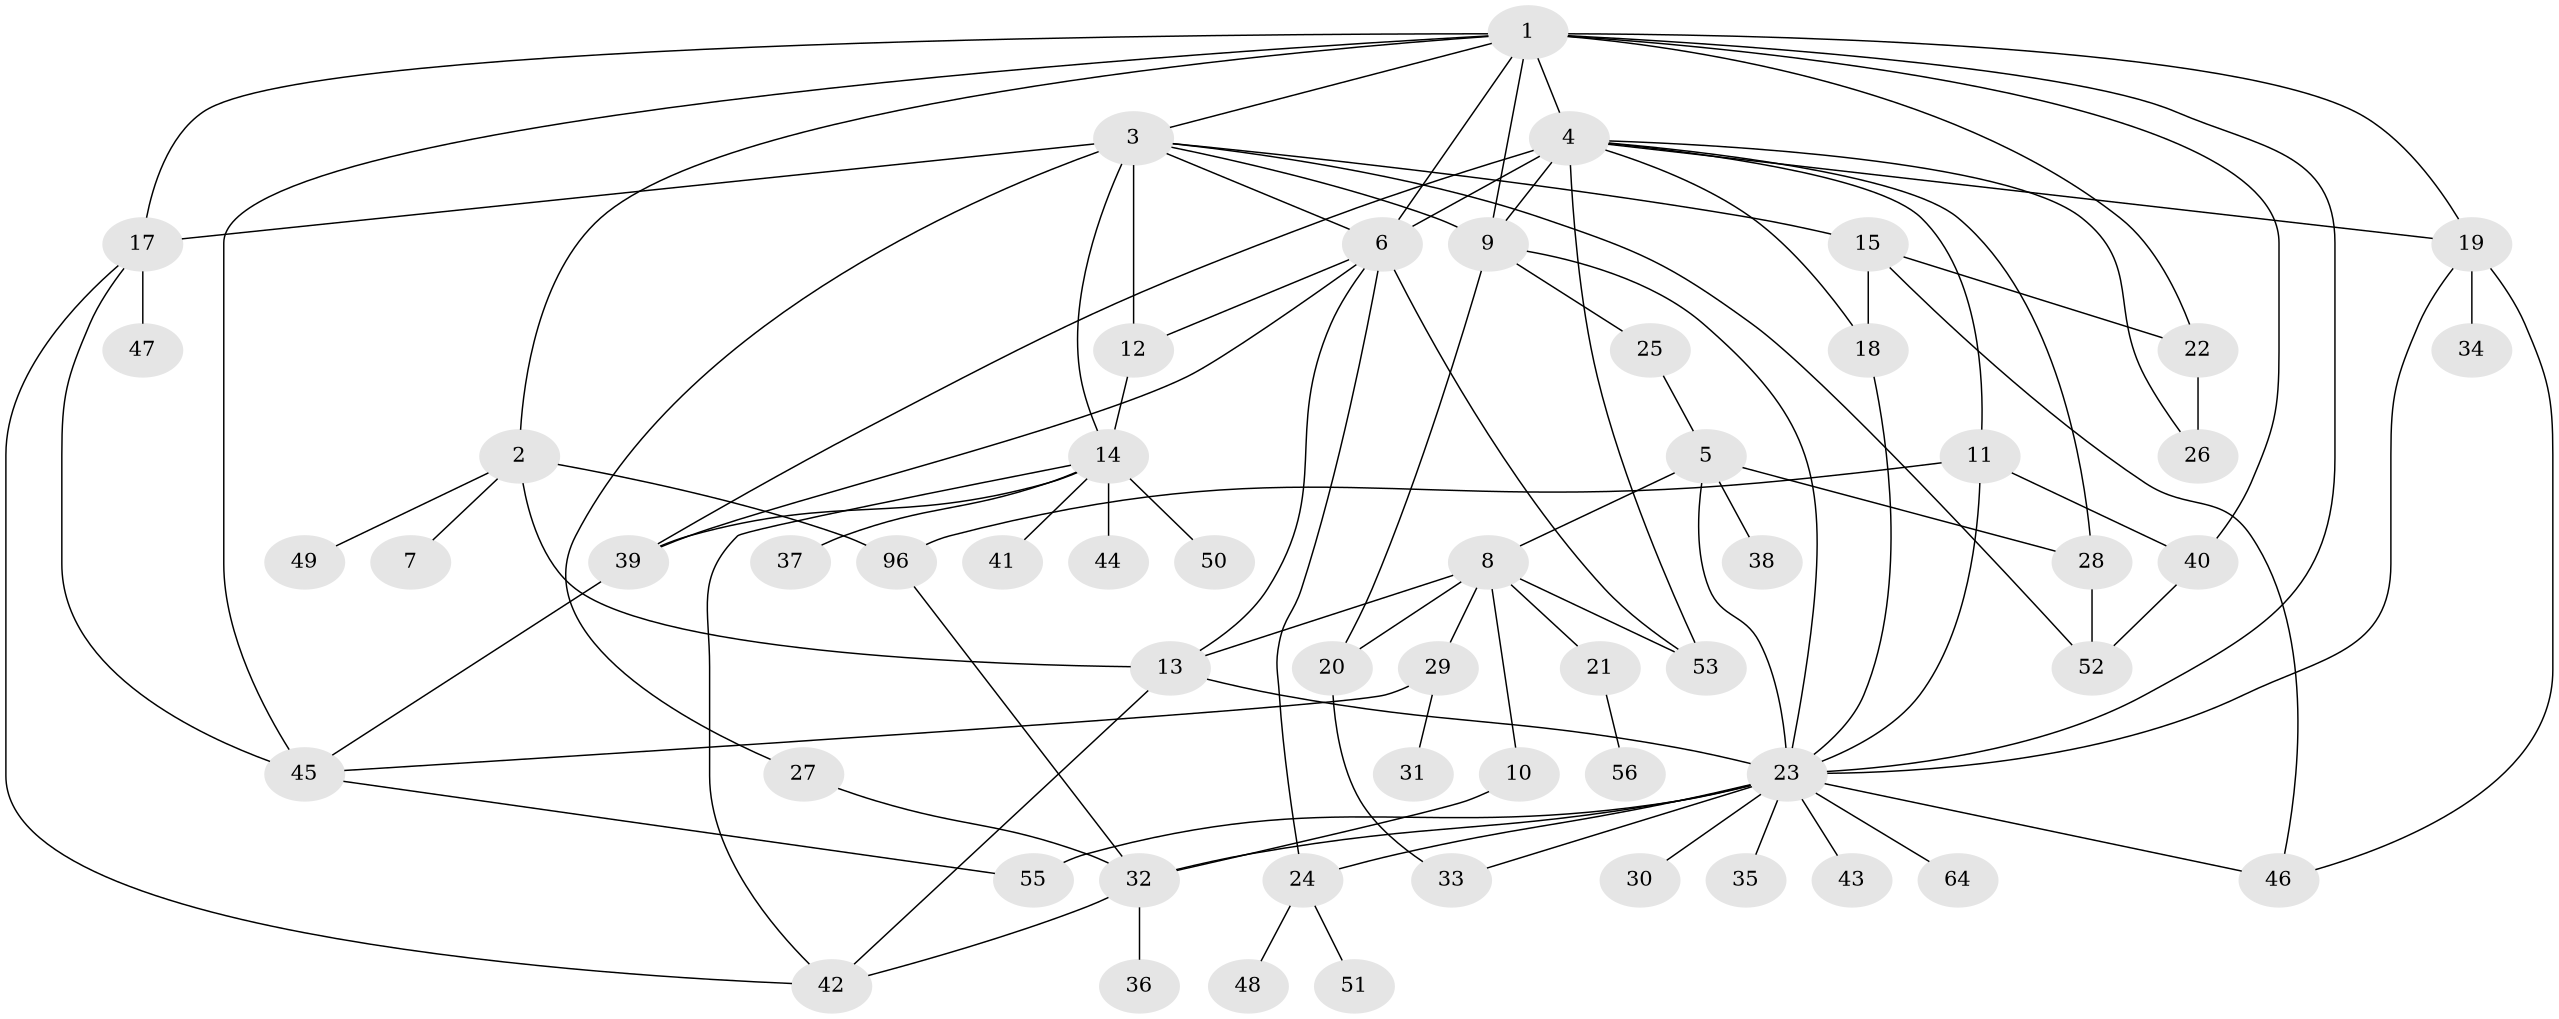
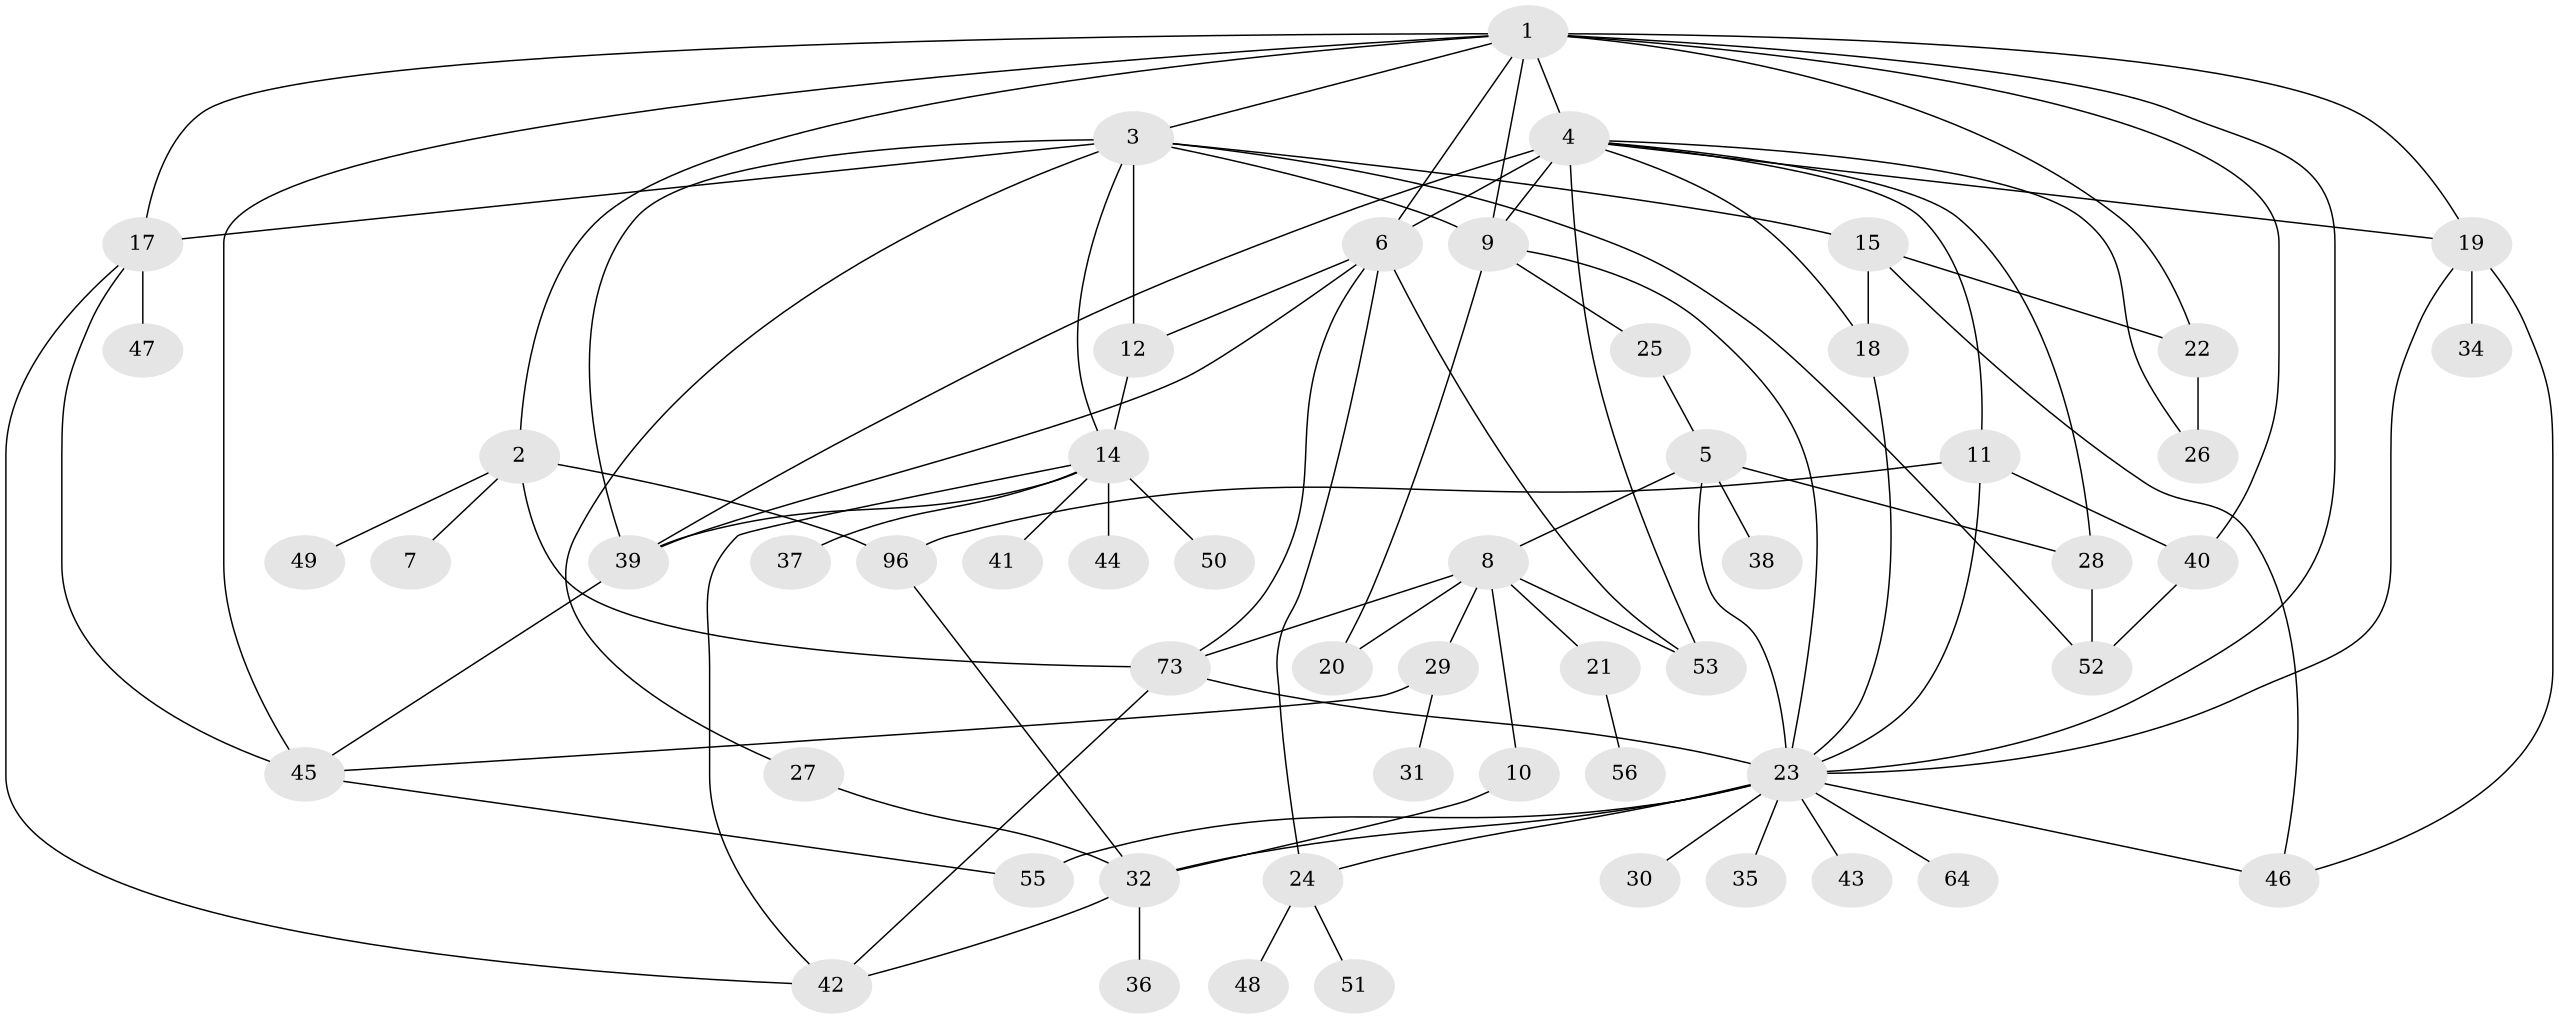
(1258, 191) -> (660, 201)
(1170, 668) -> (1170, 668)
(1452, 880) -> none
